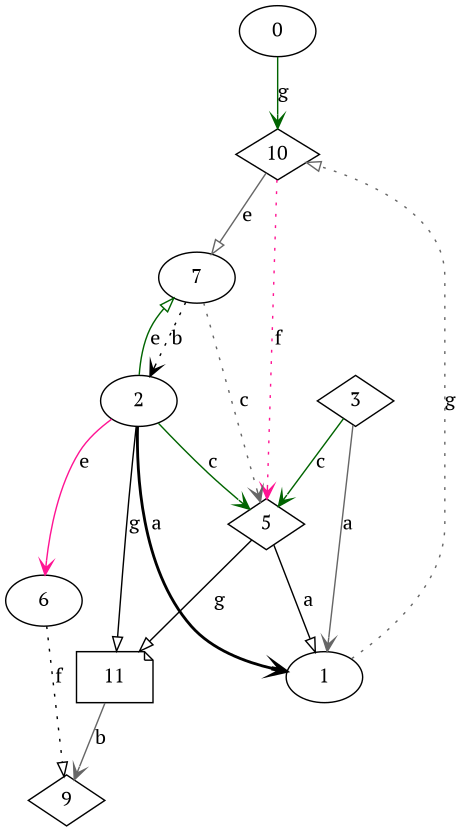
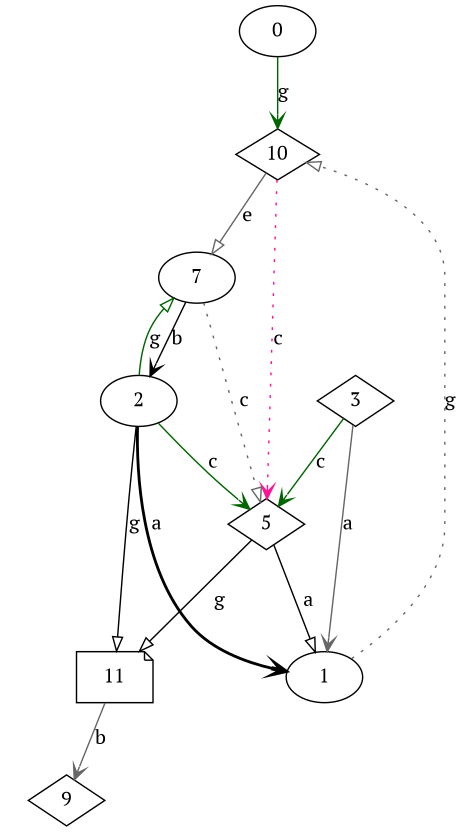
(171, 333) -> (171, 333)
(155, 339) -> (155, 339)
(278, 339) -> (278, 339)
(230, 395) -> (230, 395)
(44, 601) -> none
